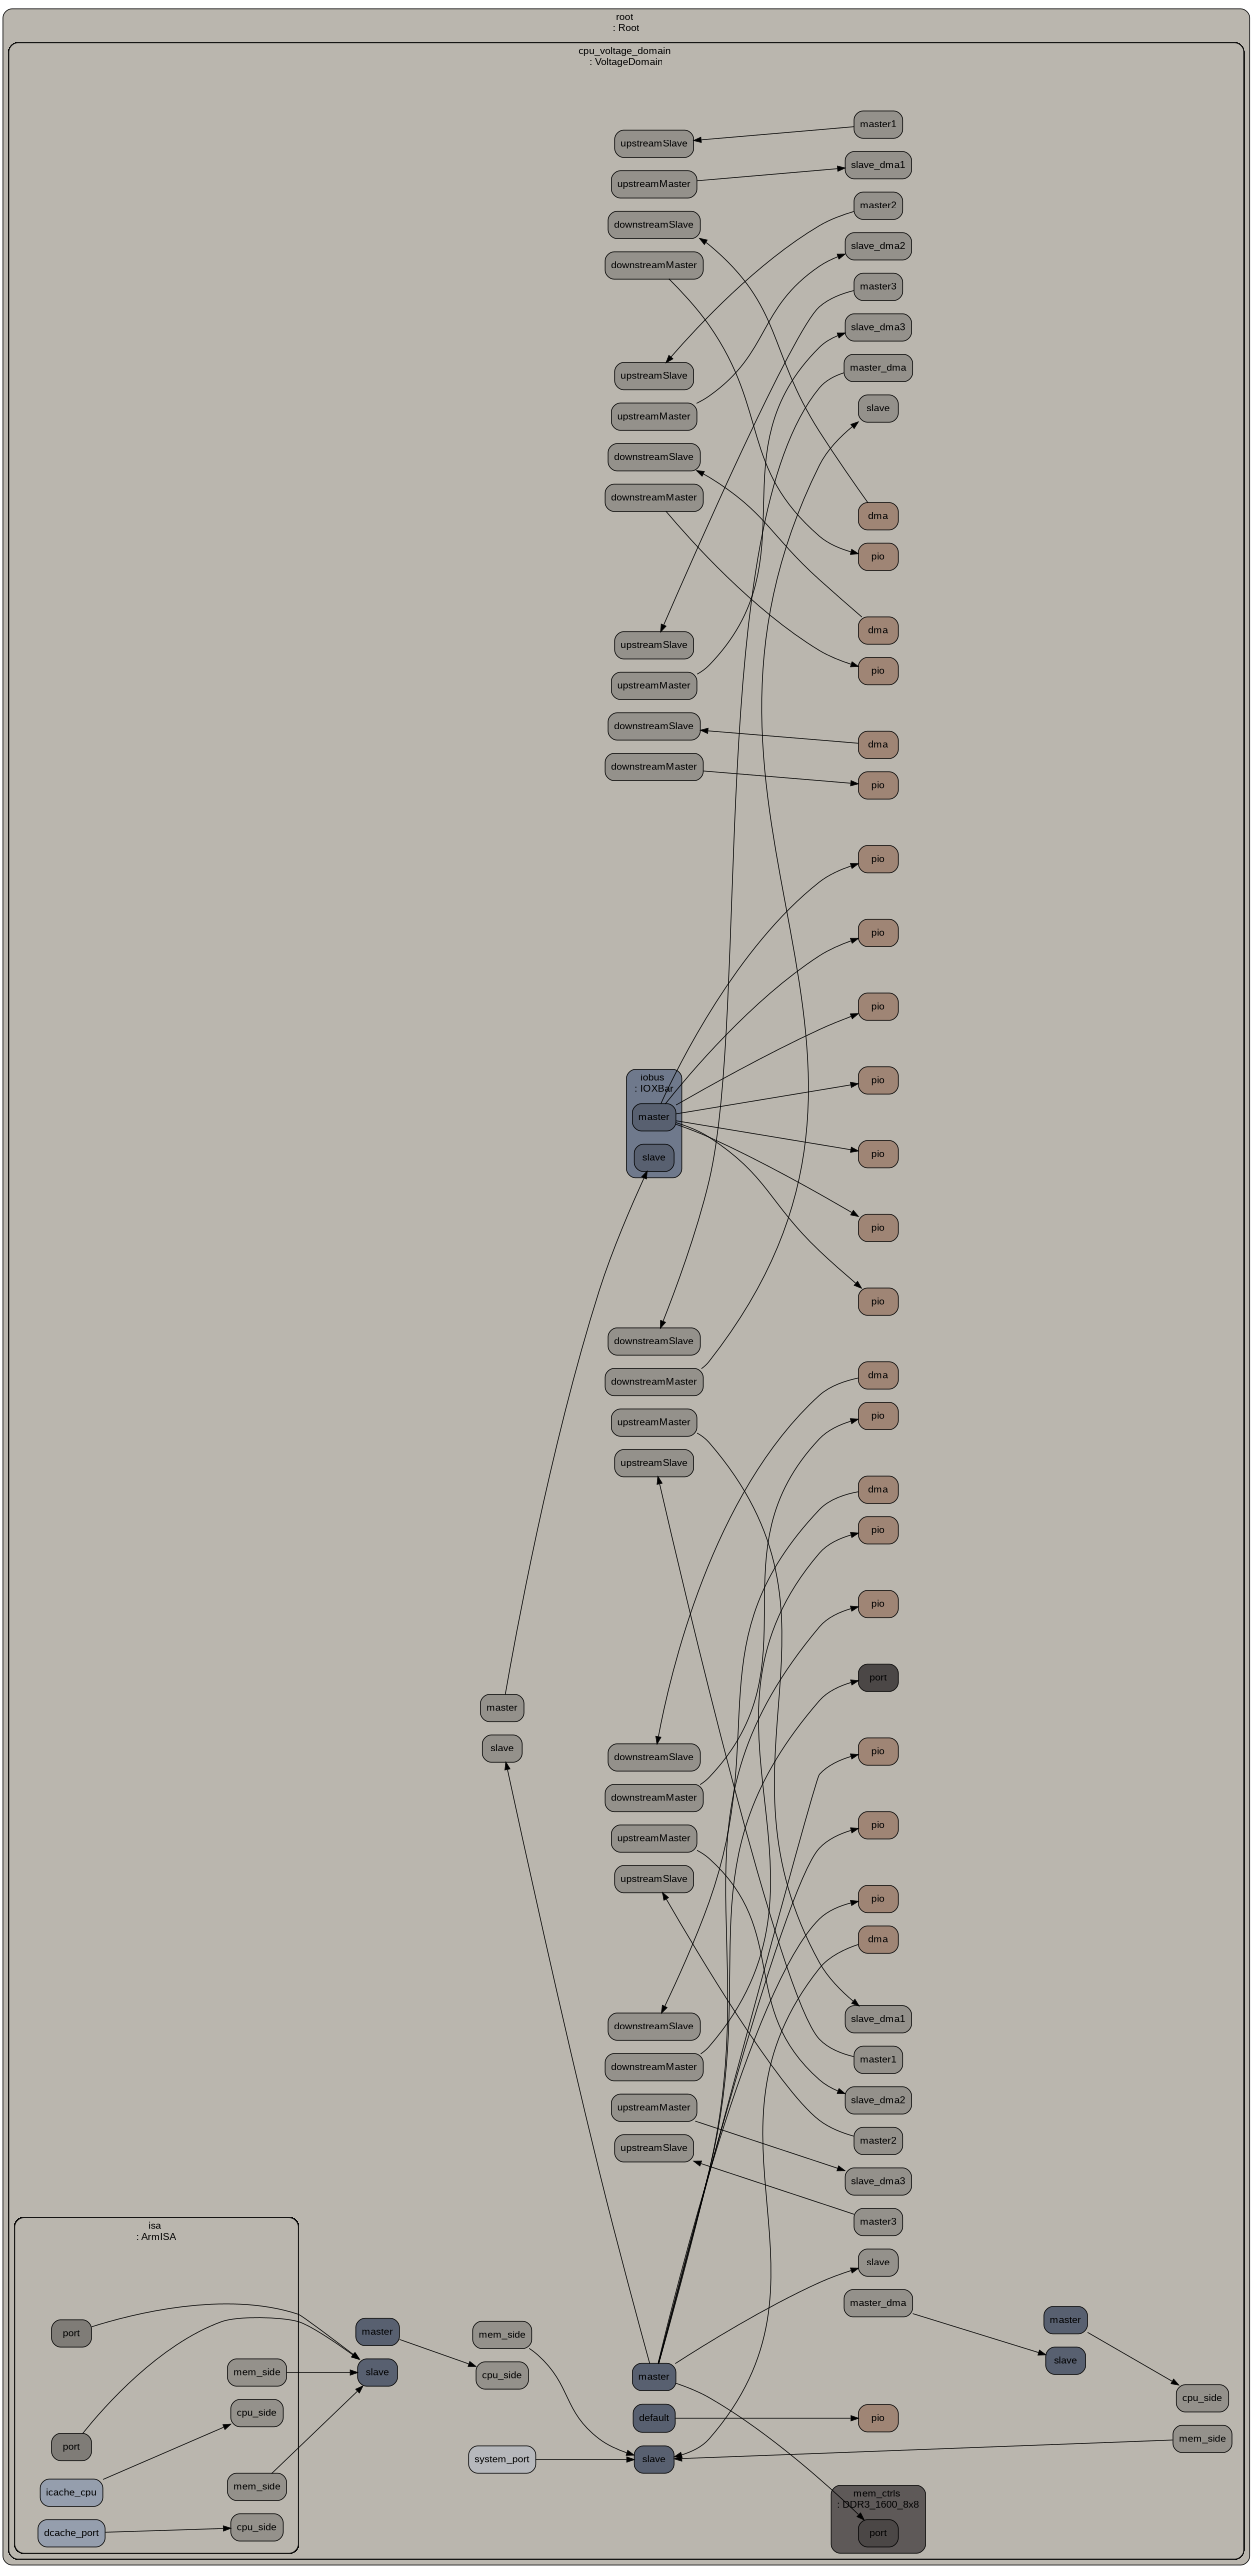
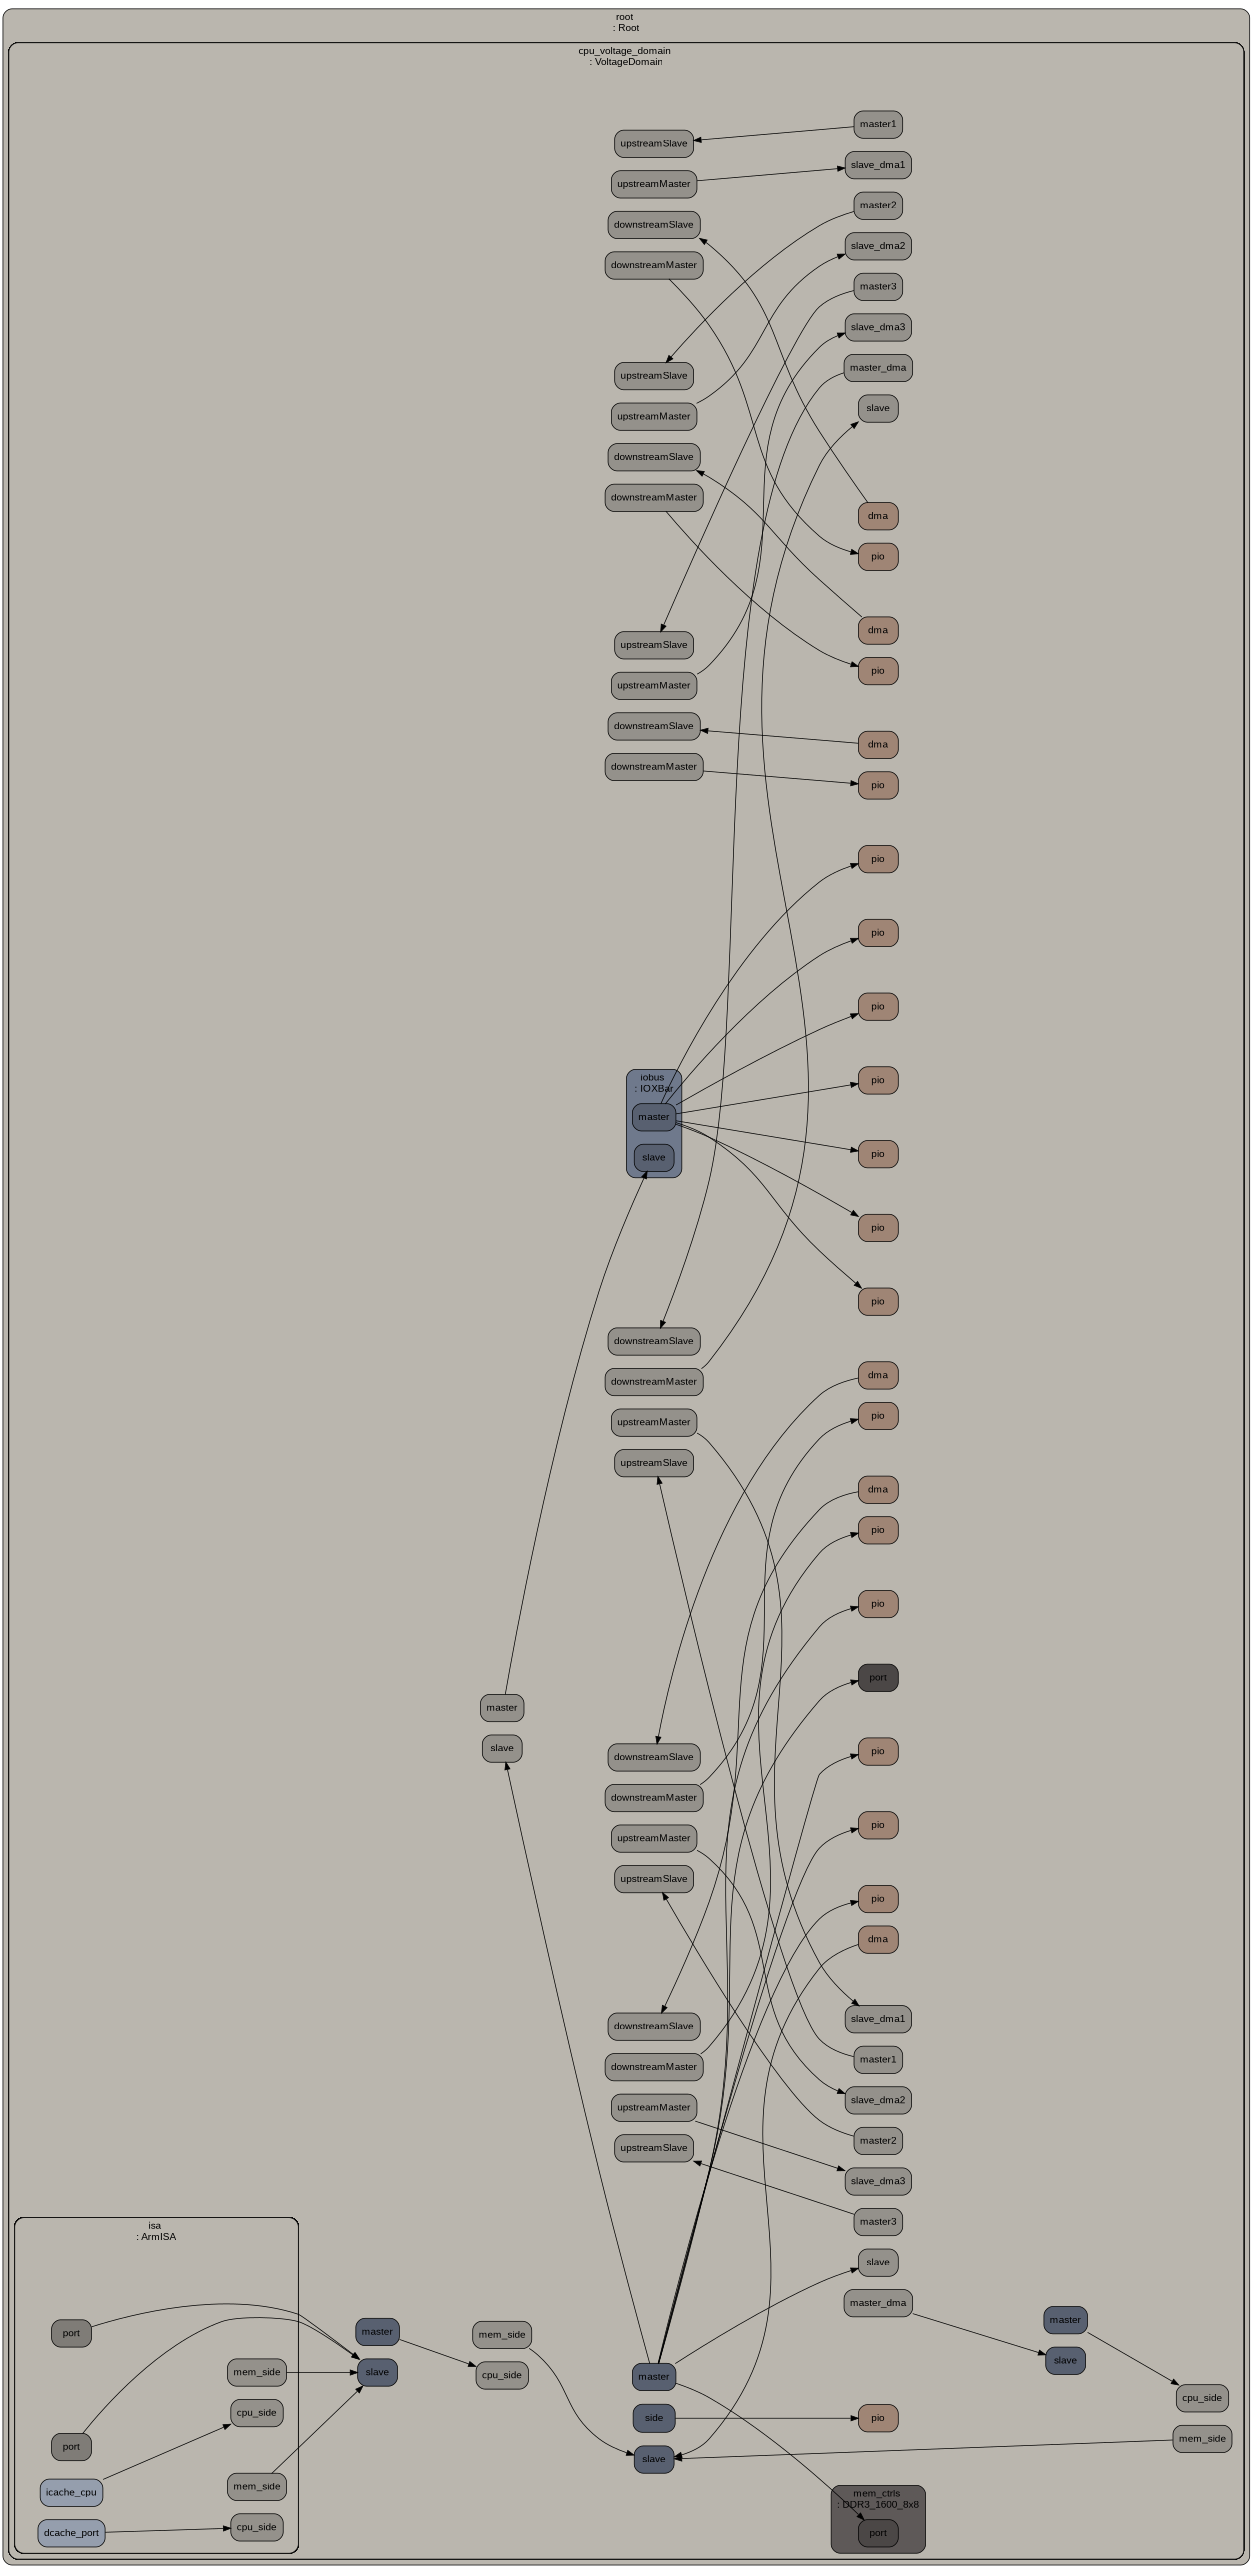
(654, 2418) -> (654, 2418)
(502, 2460) -> none
